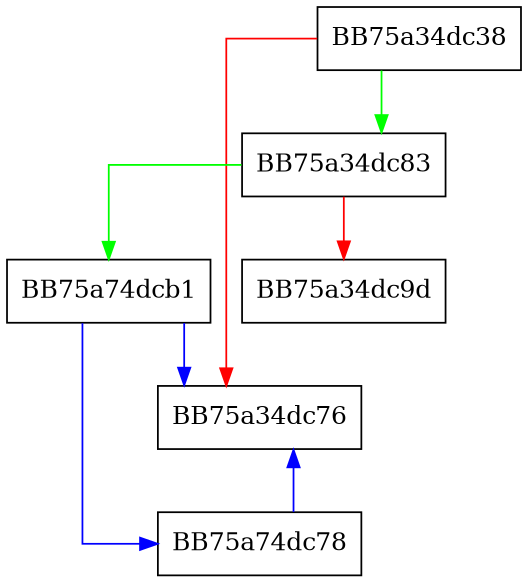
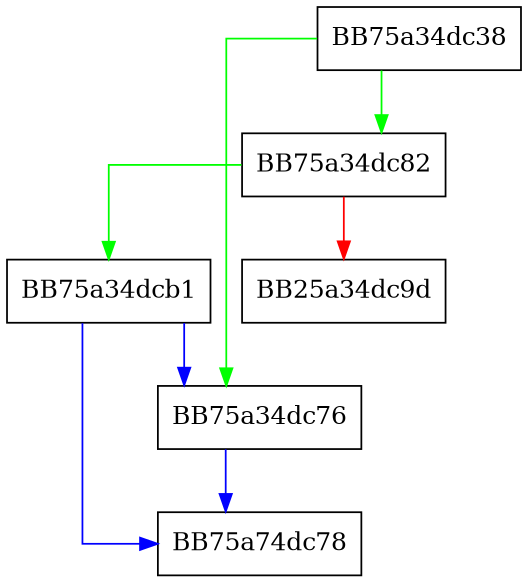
(226, 148) -> (226, 148)
(344, 165) -> (344, 165)
(109, 291) -> (109, 291)
(344, 291) -> (344, 291)
(294, 490) -> (226, 472)
